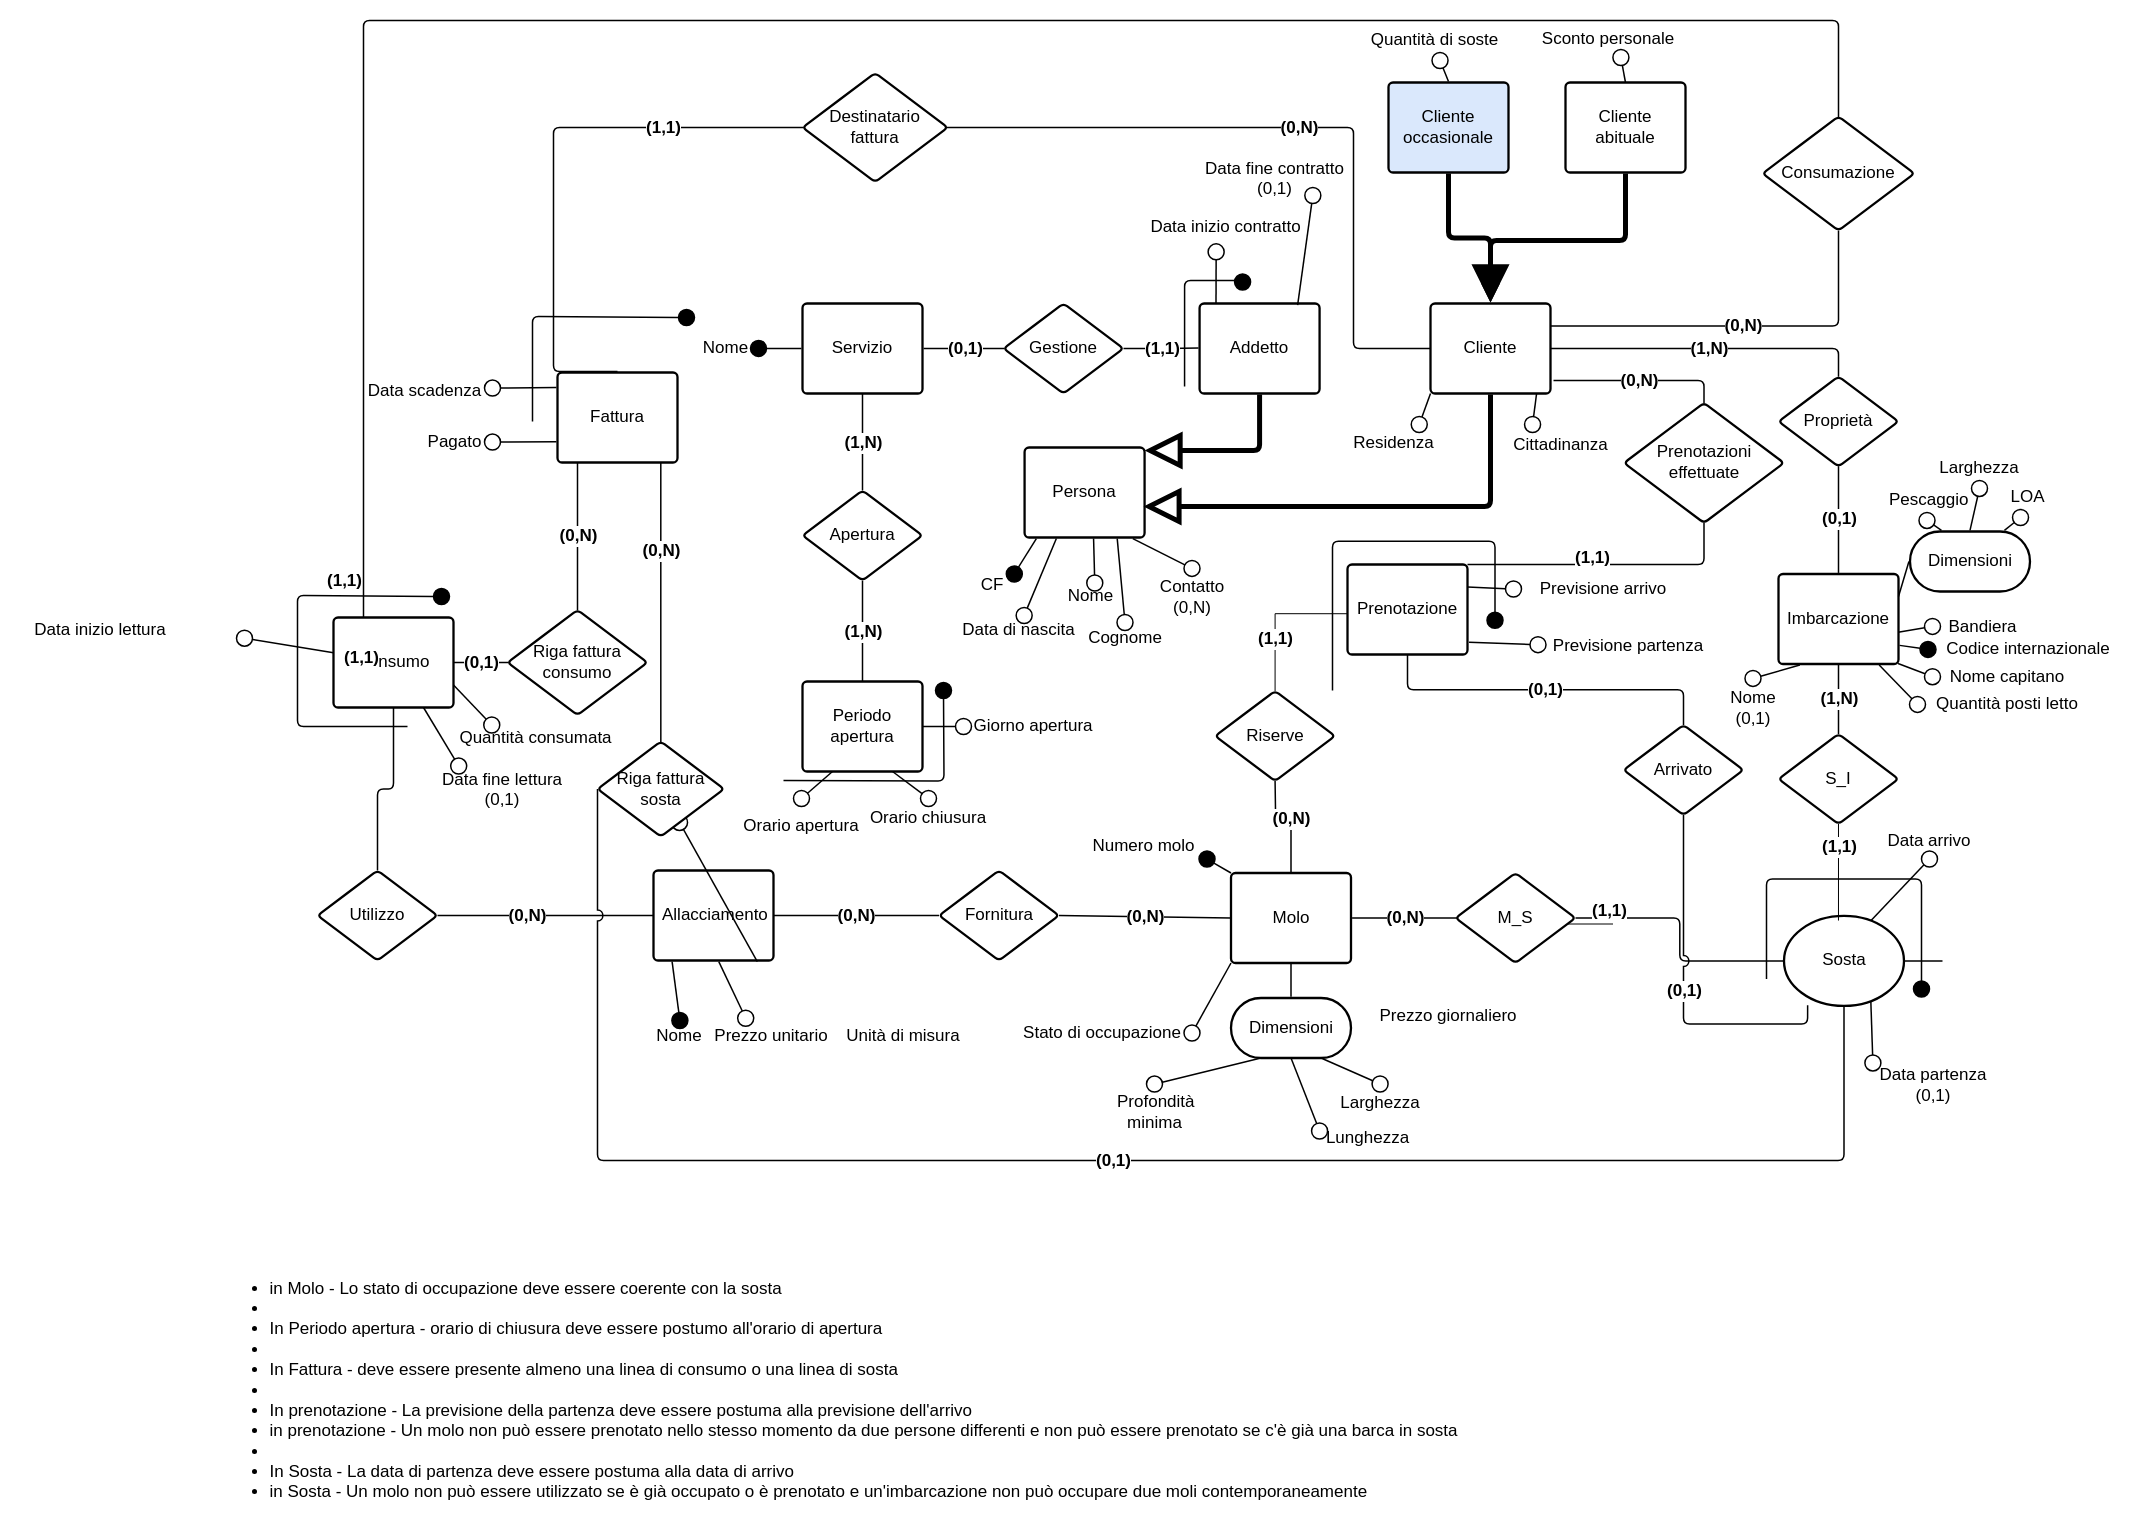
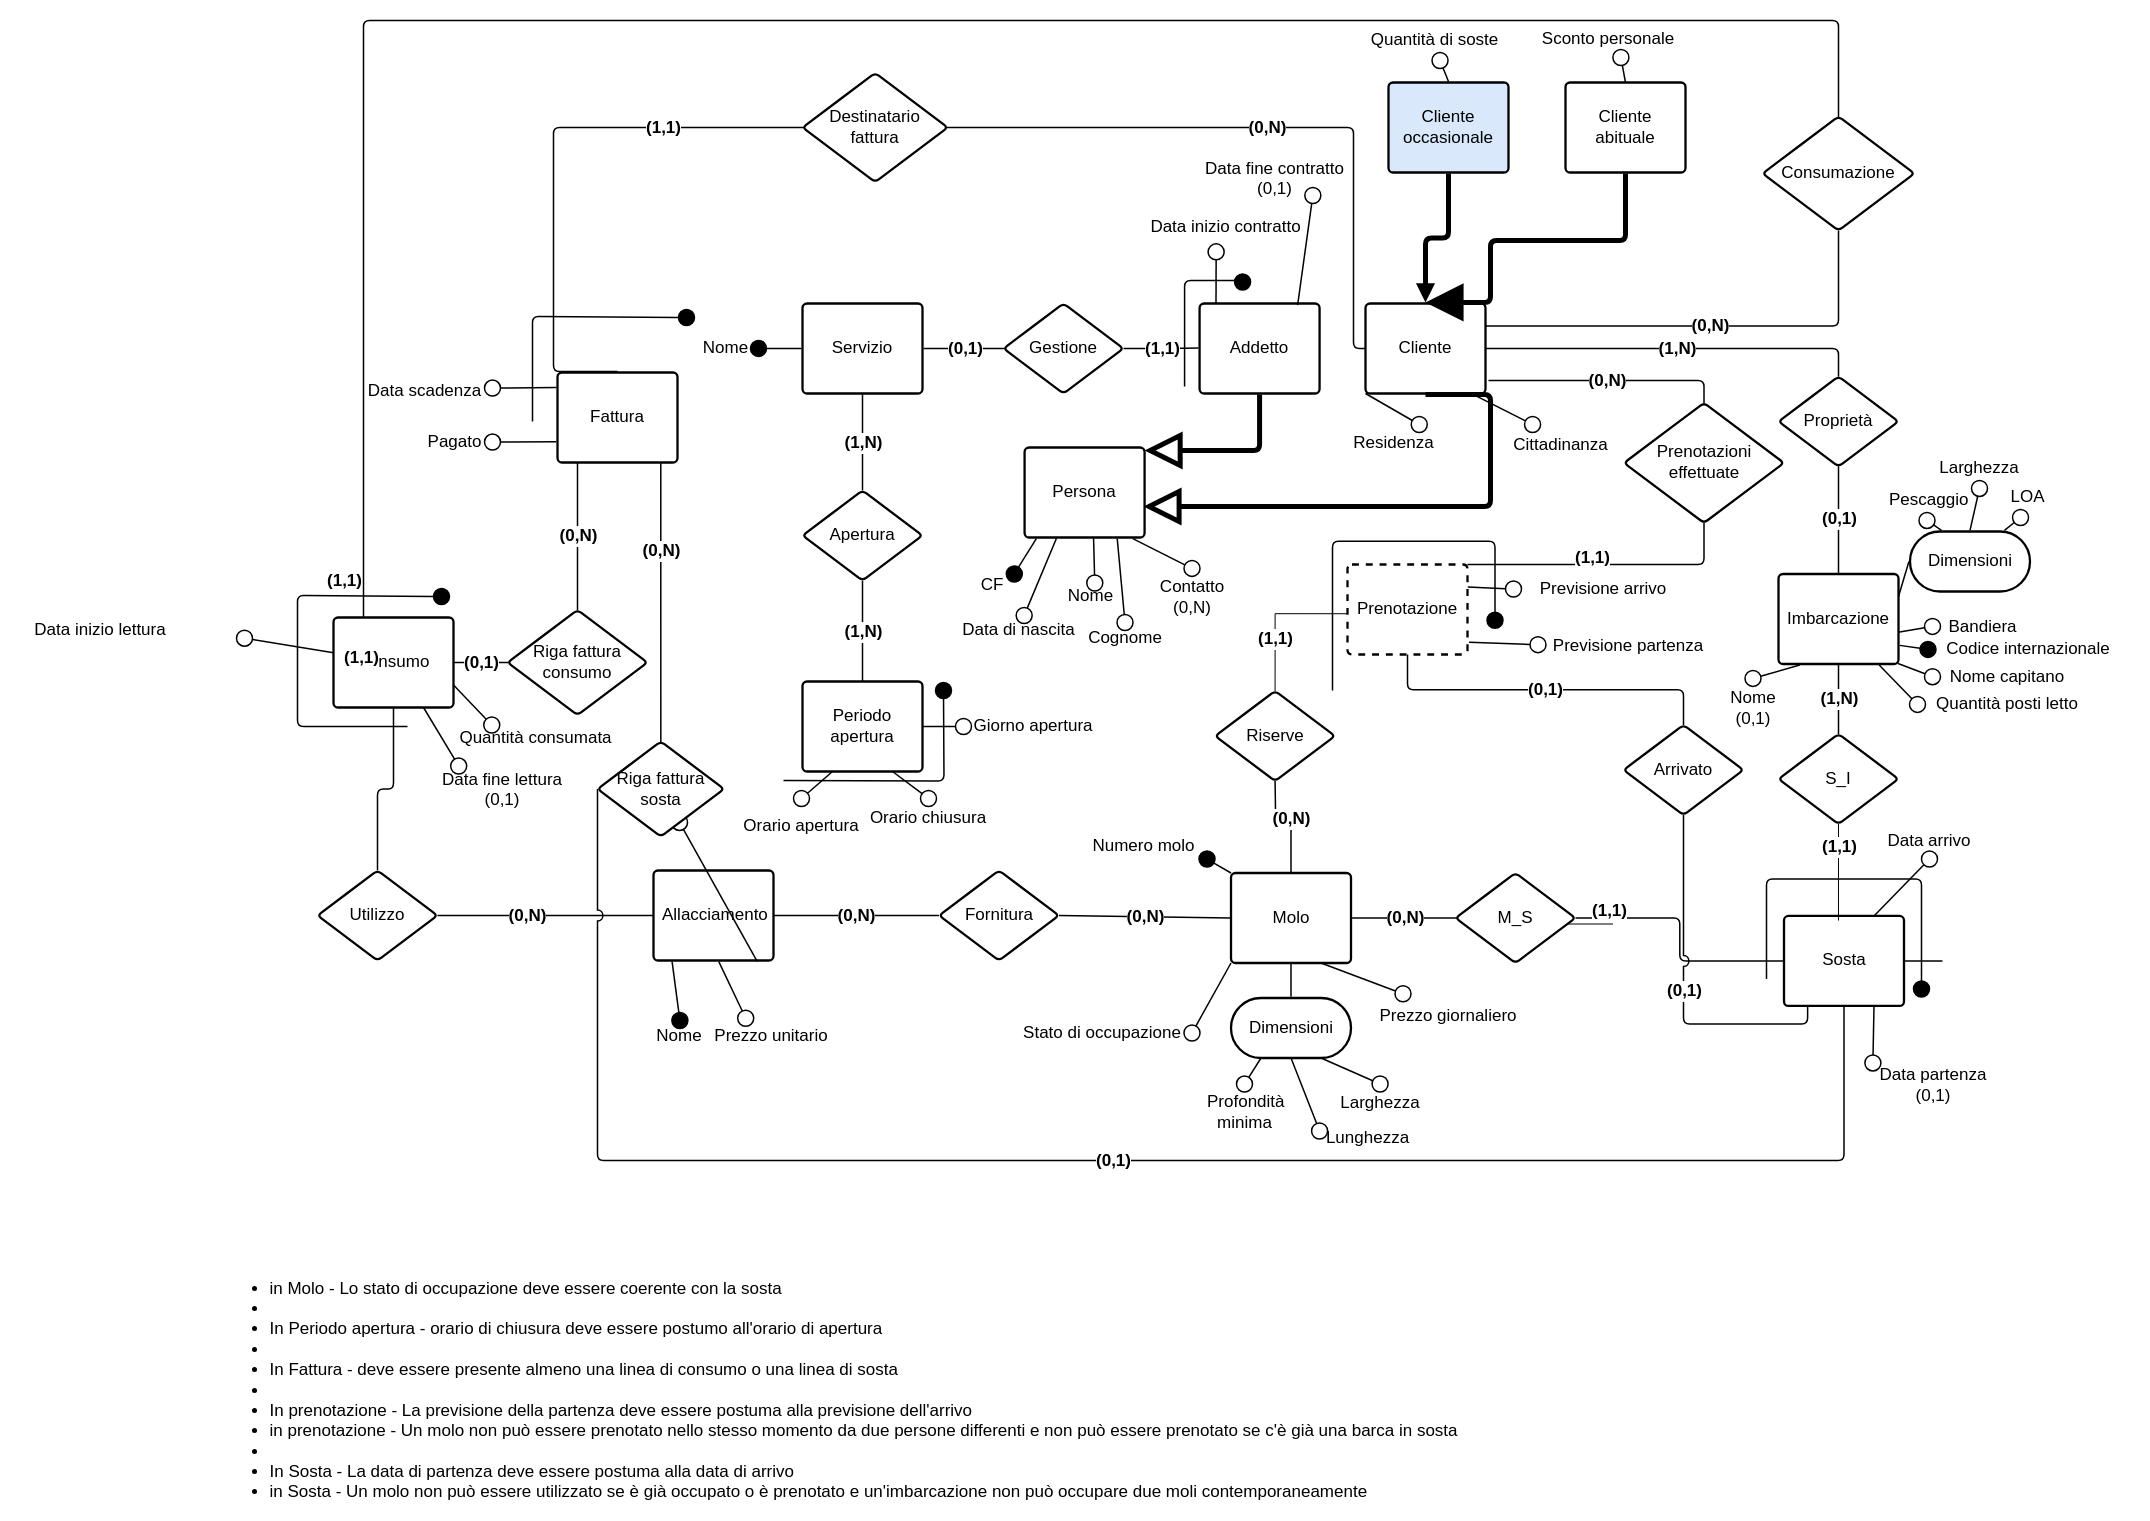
(1491, 349) -> (1426, 349)
(1408, 610) -> (1408, 610)
(1844, 961) -> (1844, 961)
none -> (1358, 977)
(904, 1036) -> none
(1155, 1113) -> (1245, 1113)
